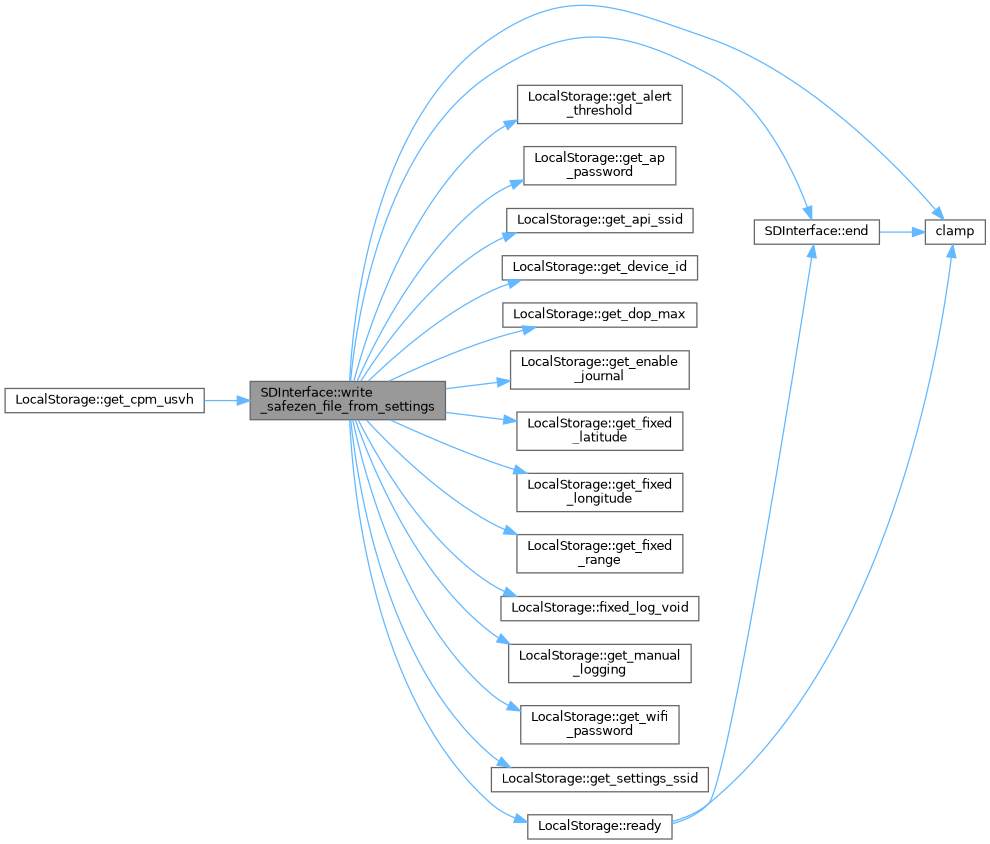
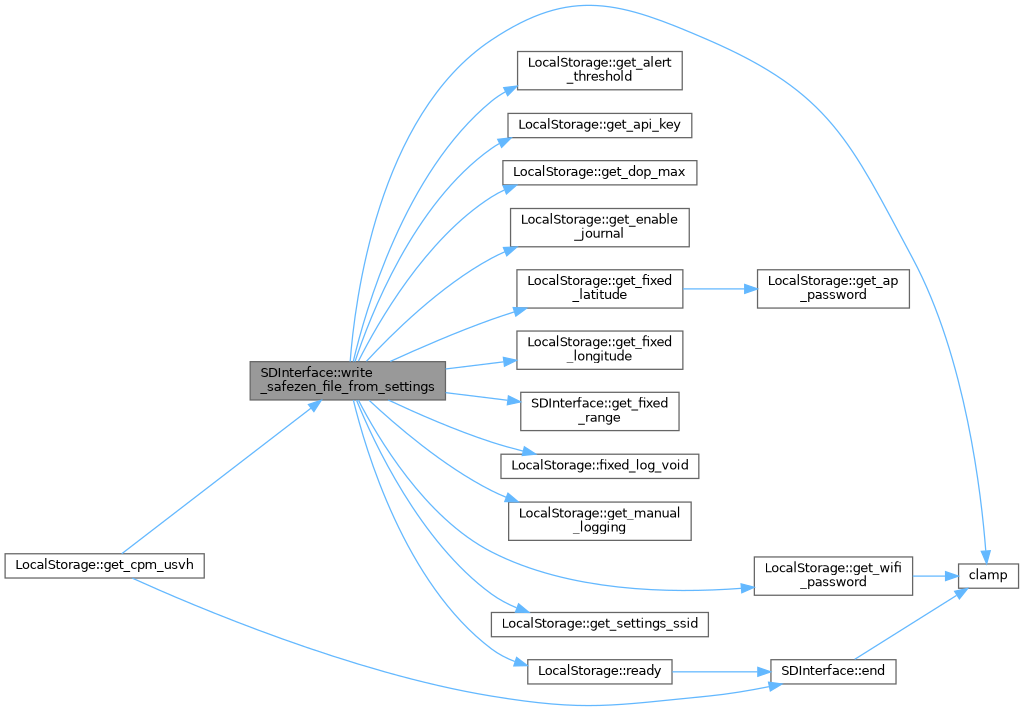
(514, 60) -> (443, 686)
(600, 221) -> (600, 126)
(600, 268) -> none
(420, 271) -> (714, 289)
(600, 554) -> (600, 411)
(869, 571) -> (929, 576)
